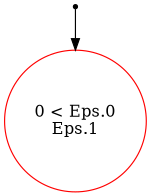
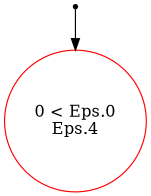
(75, 121) -> (75, 121)
